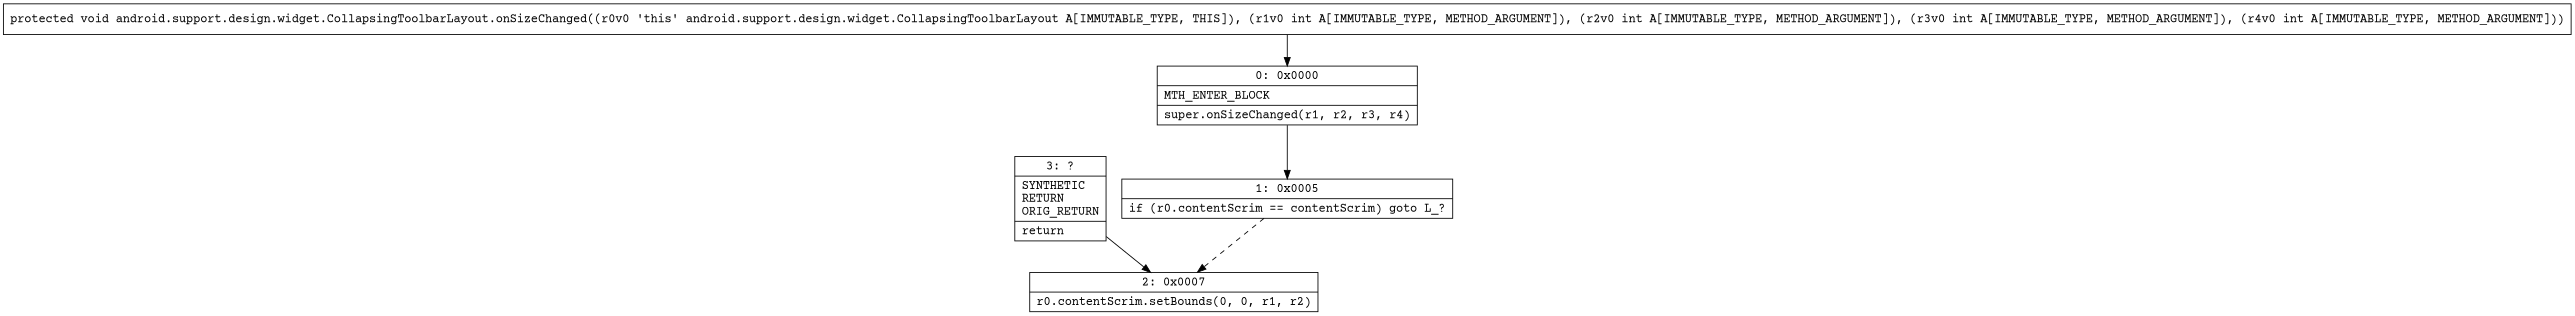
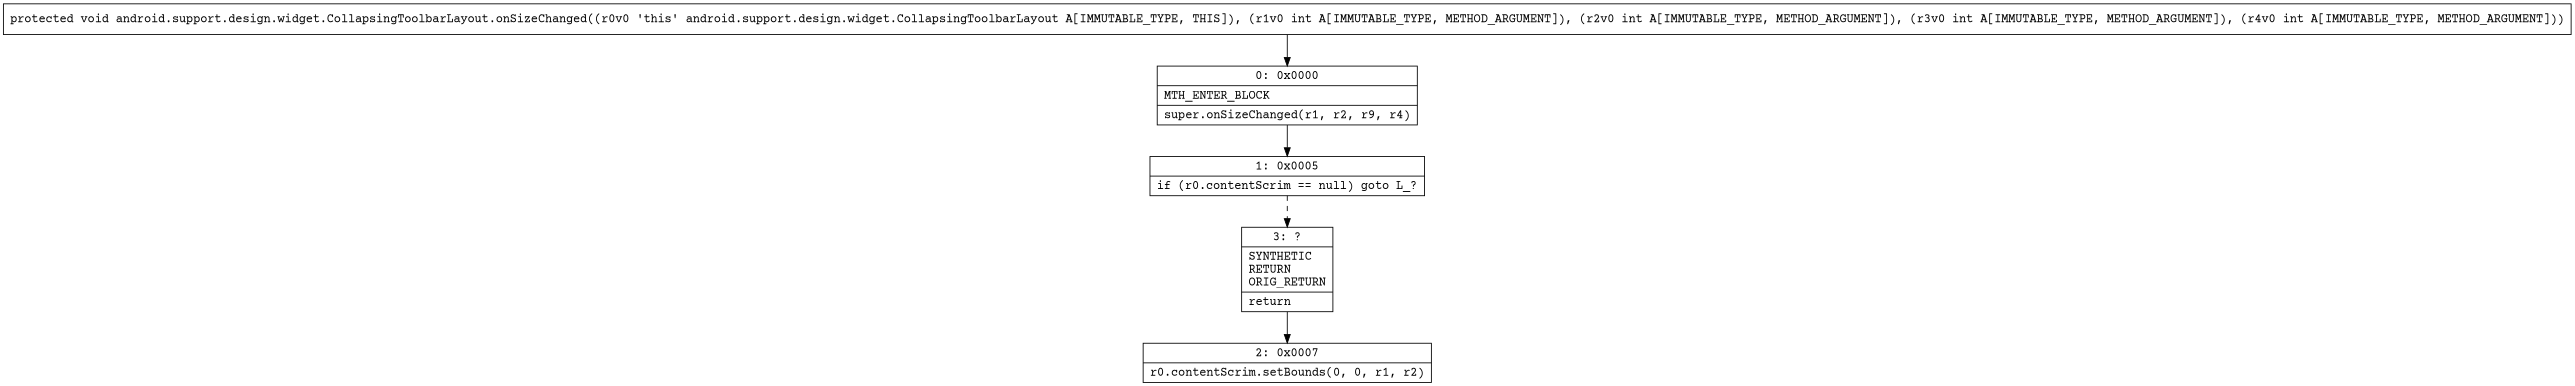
(1287, 115) -> (1287, 115)
(1287, 208) -> (1287, 185)
(1234, 243) -> (1287, 207)
